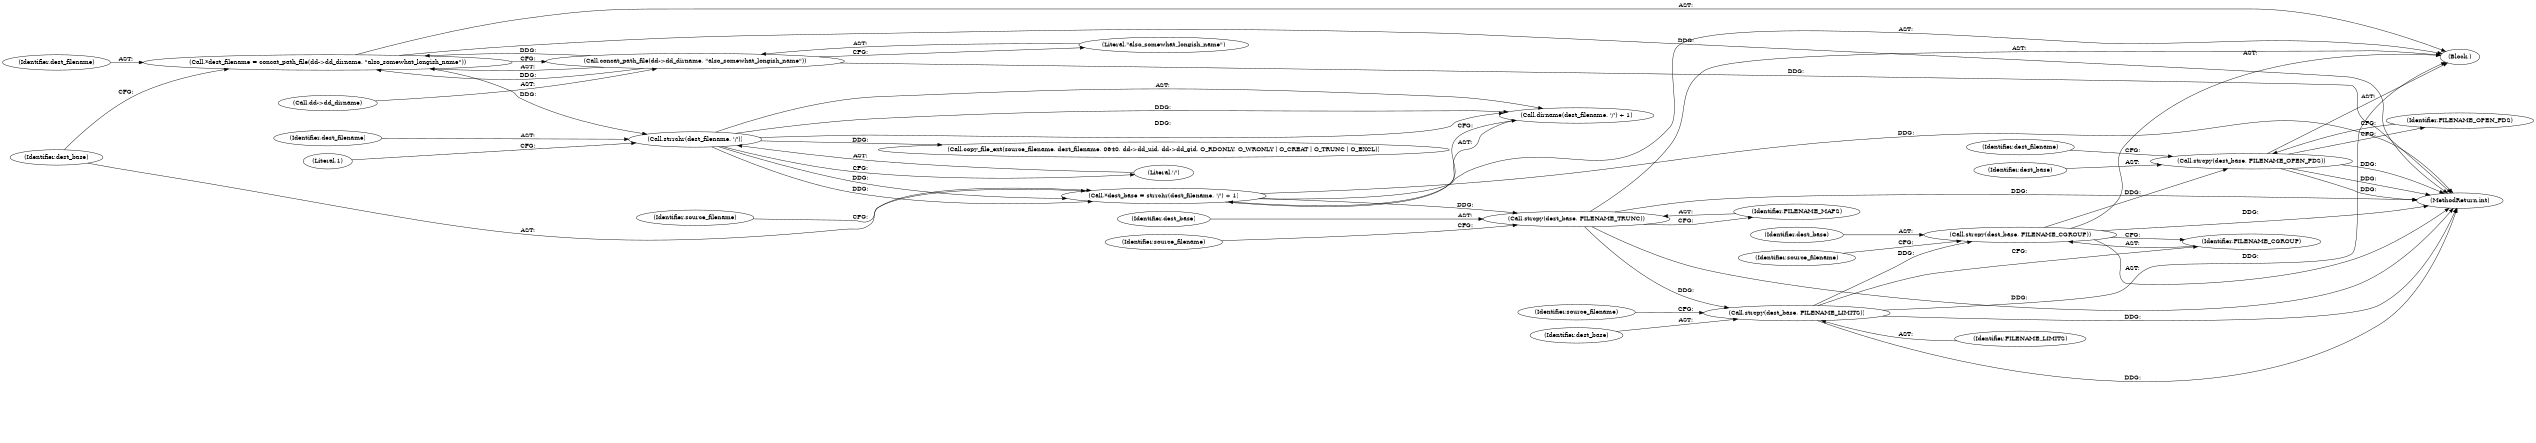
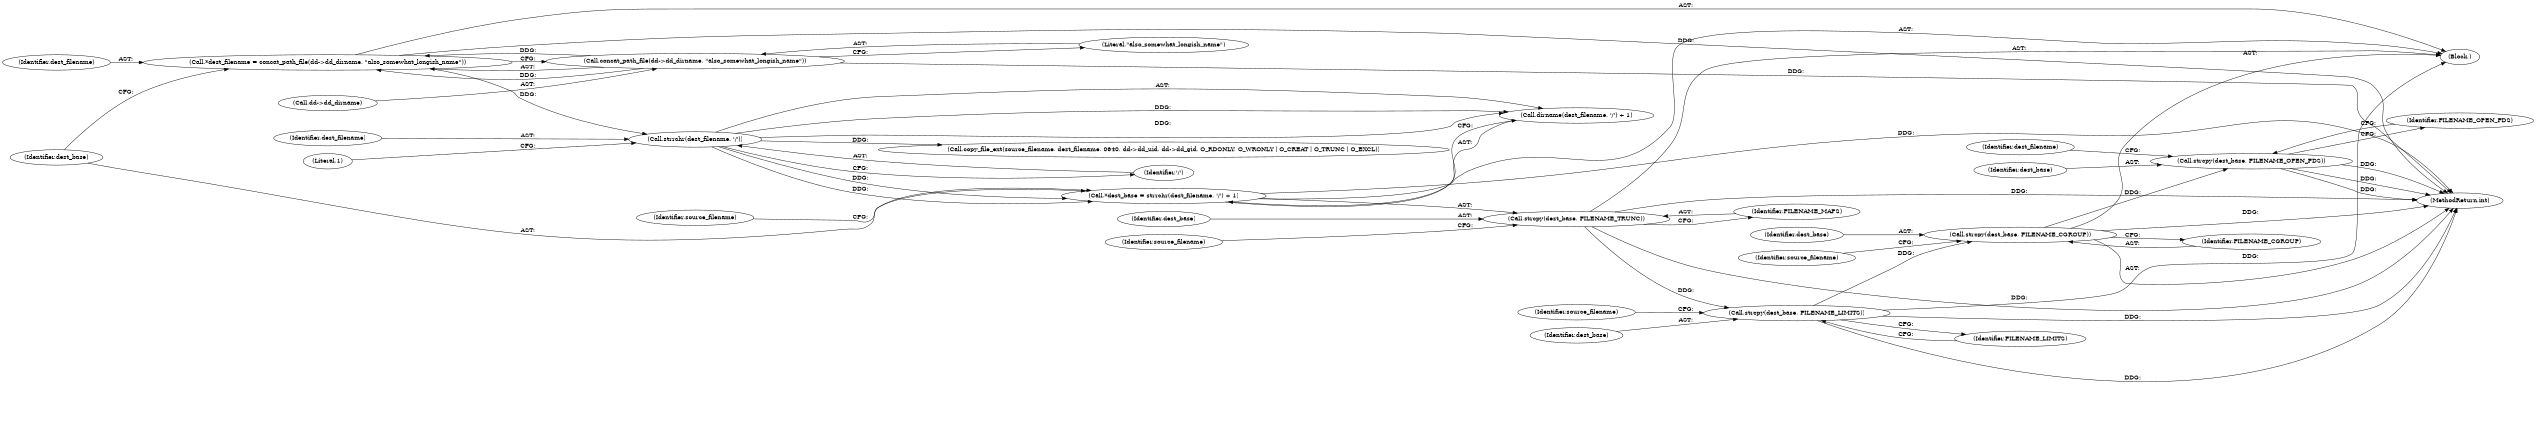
(2351, 111) -> none
(1164, 173) -> (1164, 173)
(1466, 205) -> (1466, 205)
(2004, 265) -> (1901, 328)
(1907, 334) -> (1907, 334)
